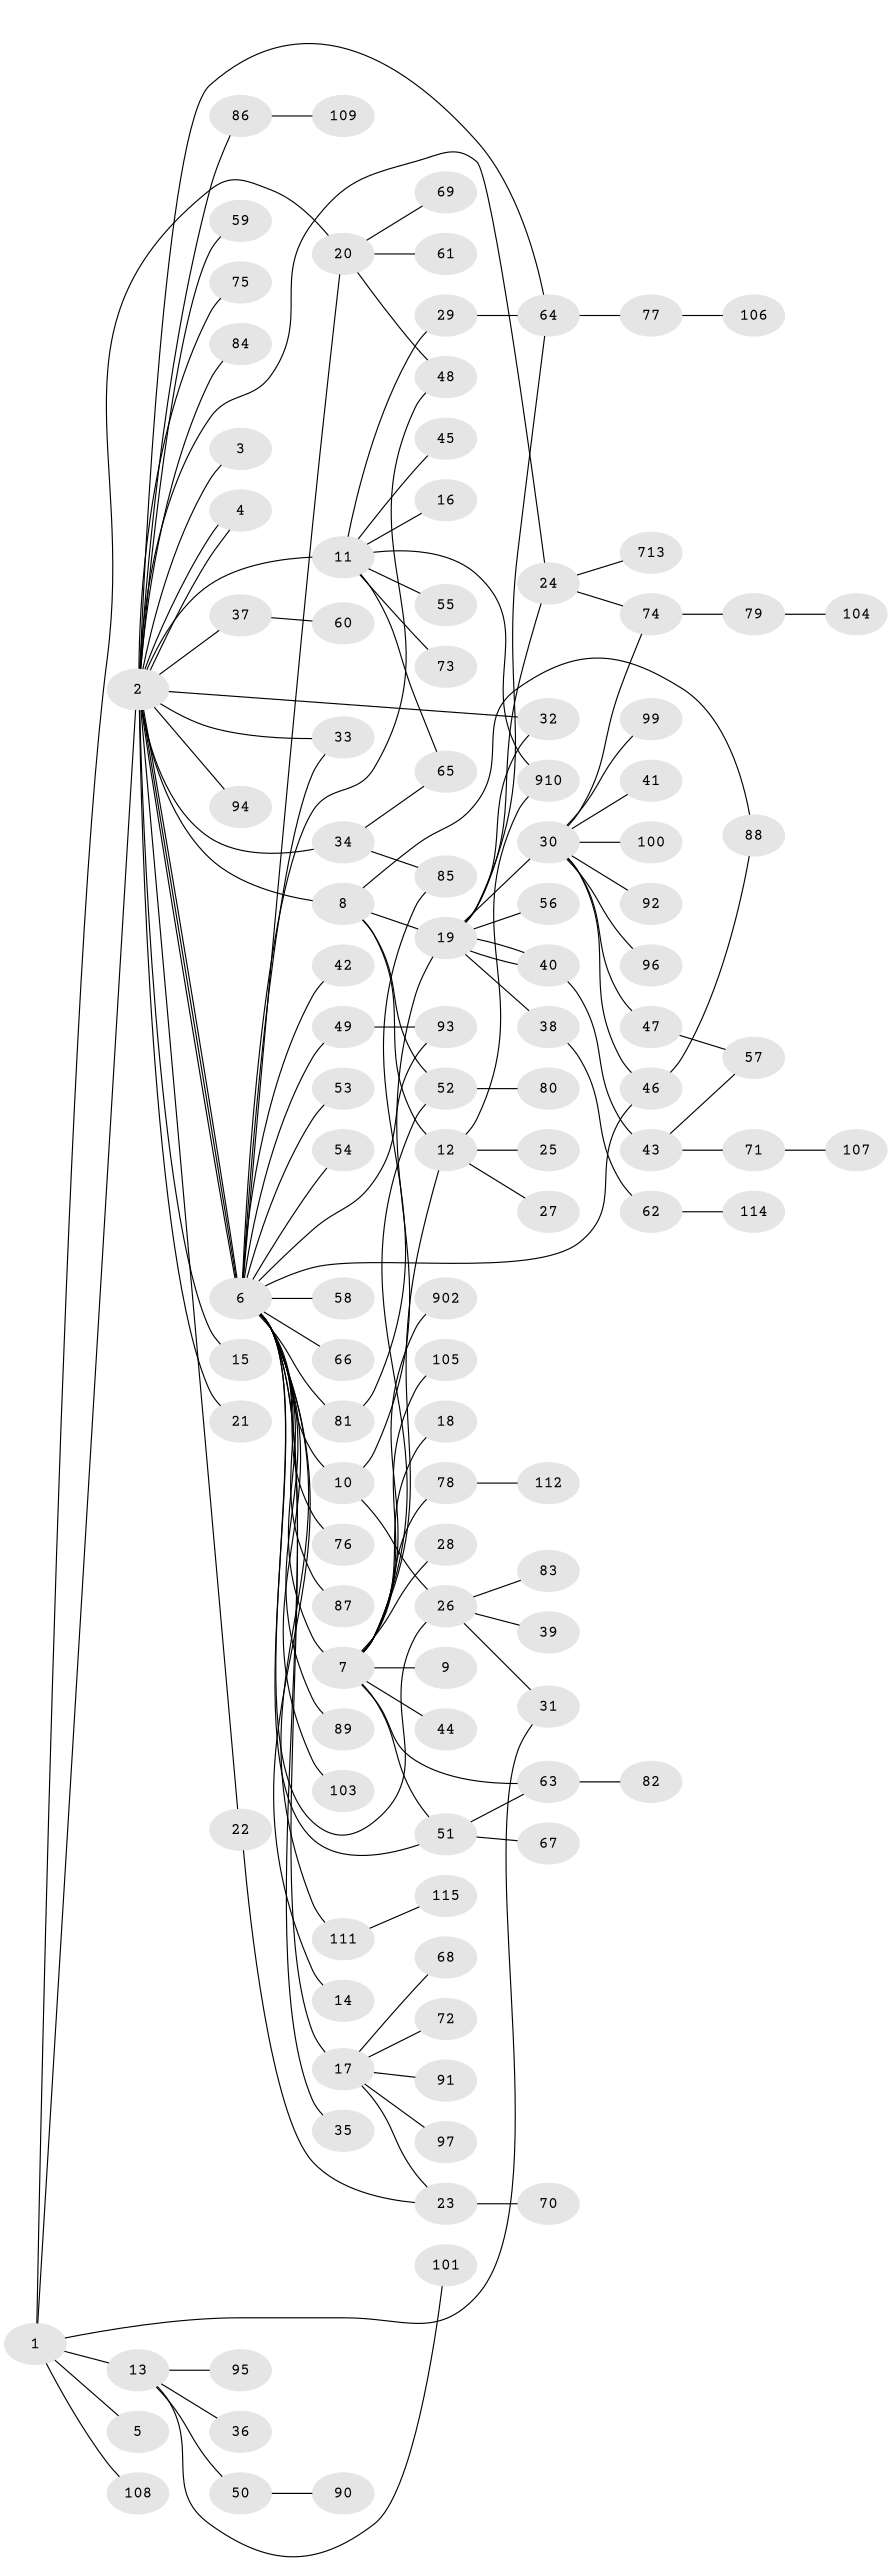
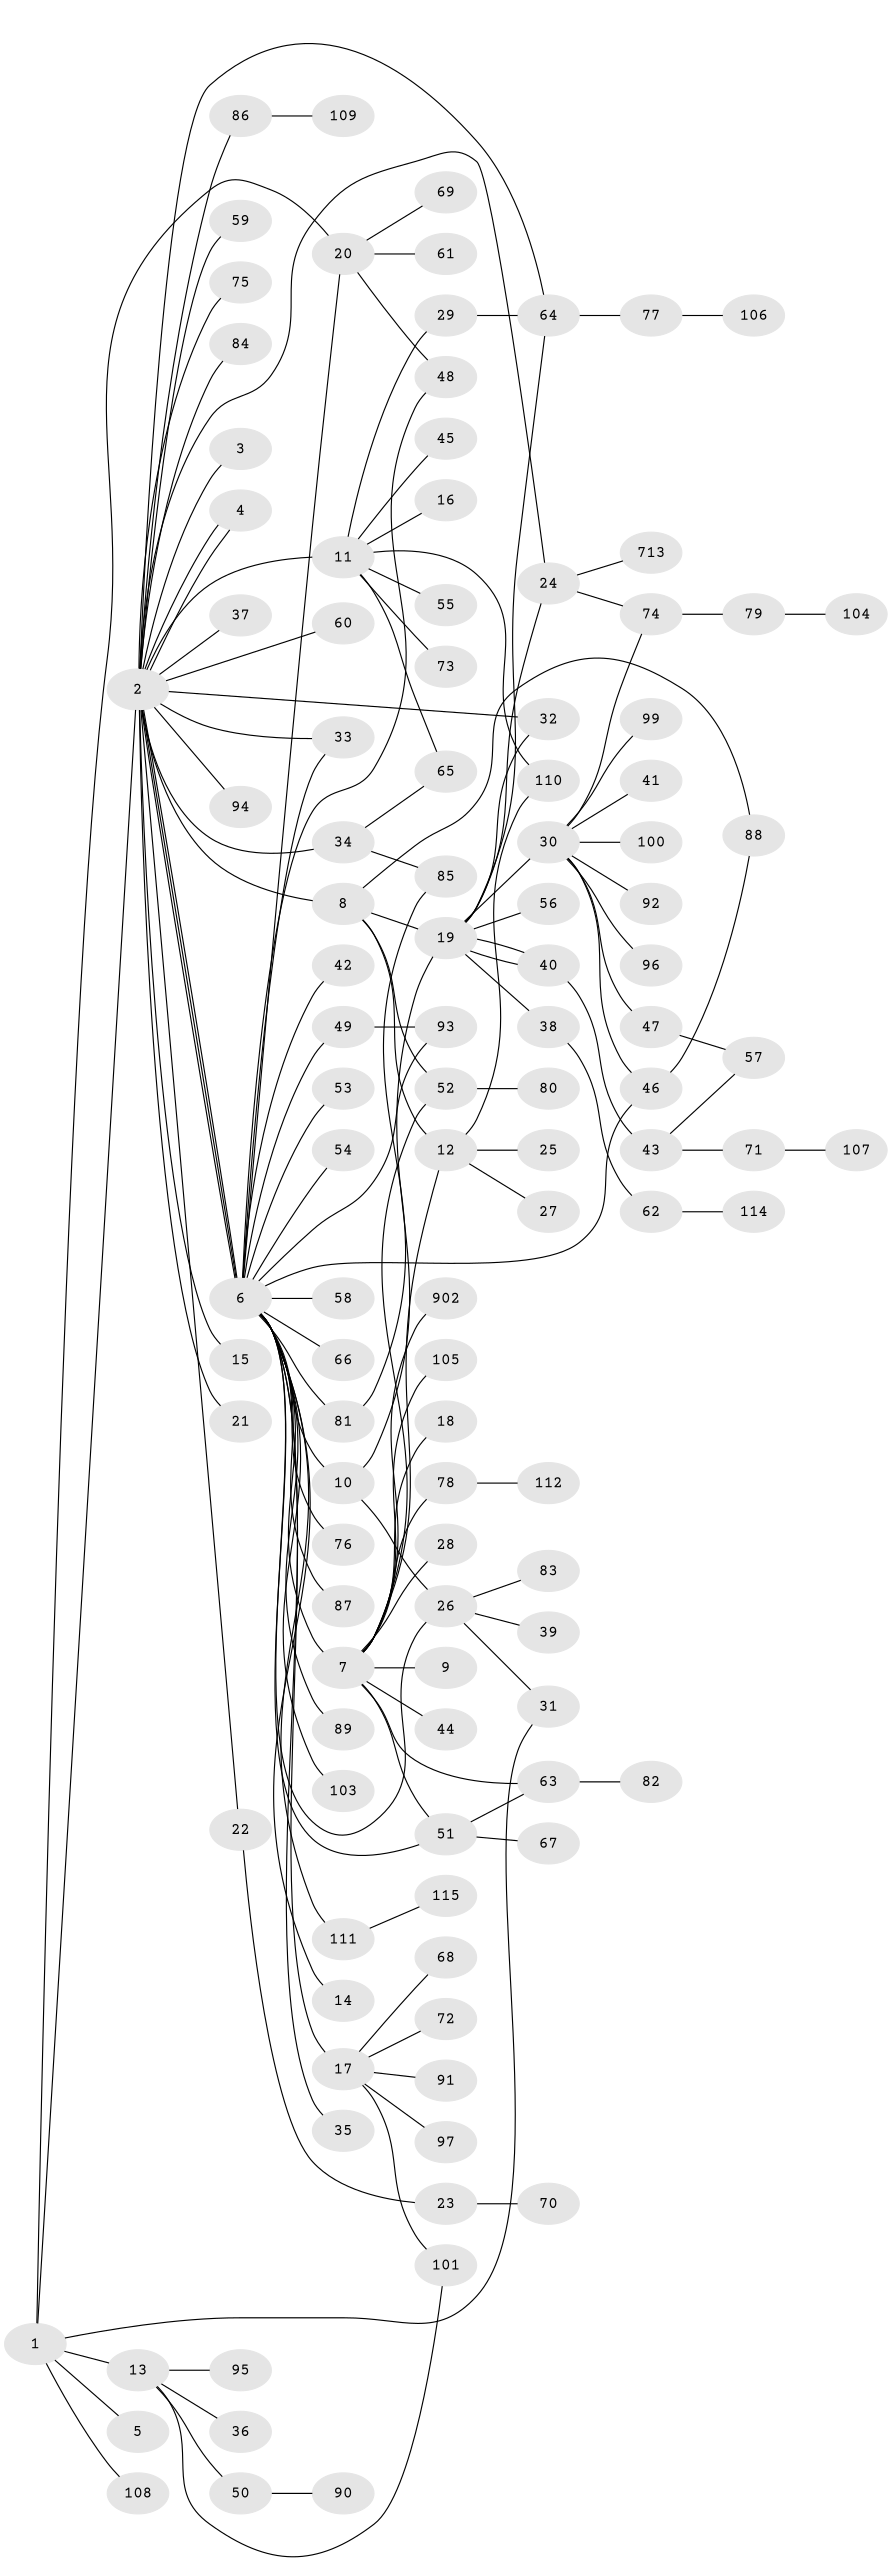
(292, 619) -> (241, 656)
(548, 781) -> (548, 781)
(395, 2136) -> (395, 2167)
